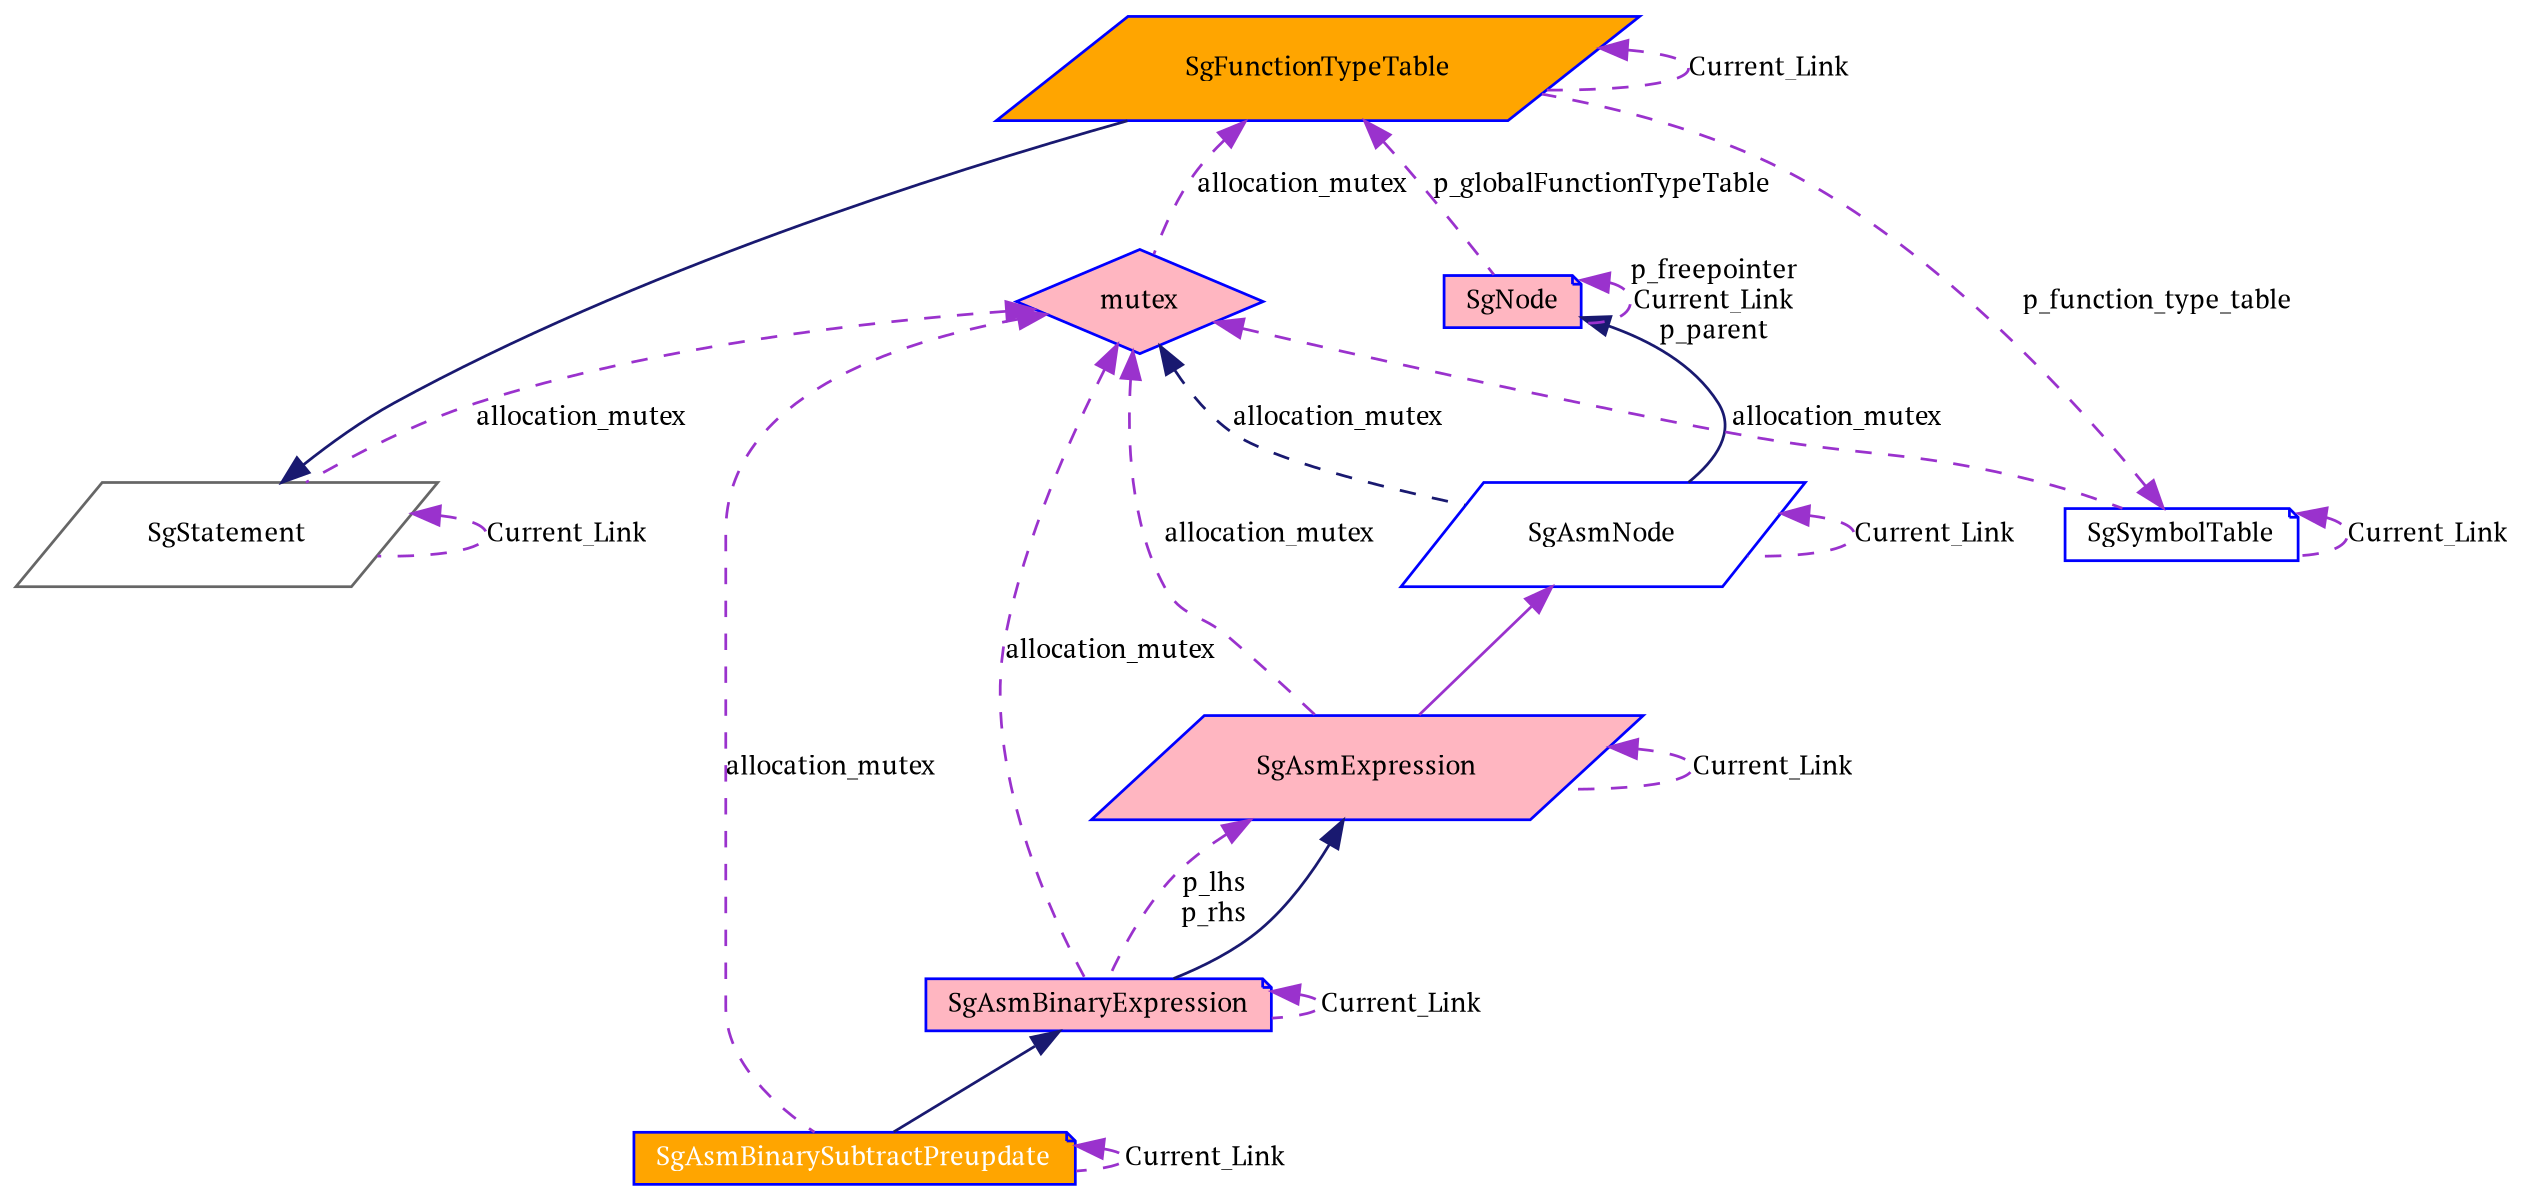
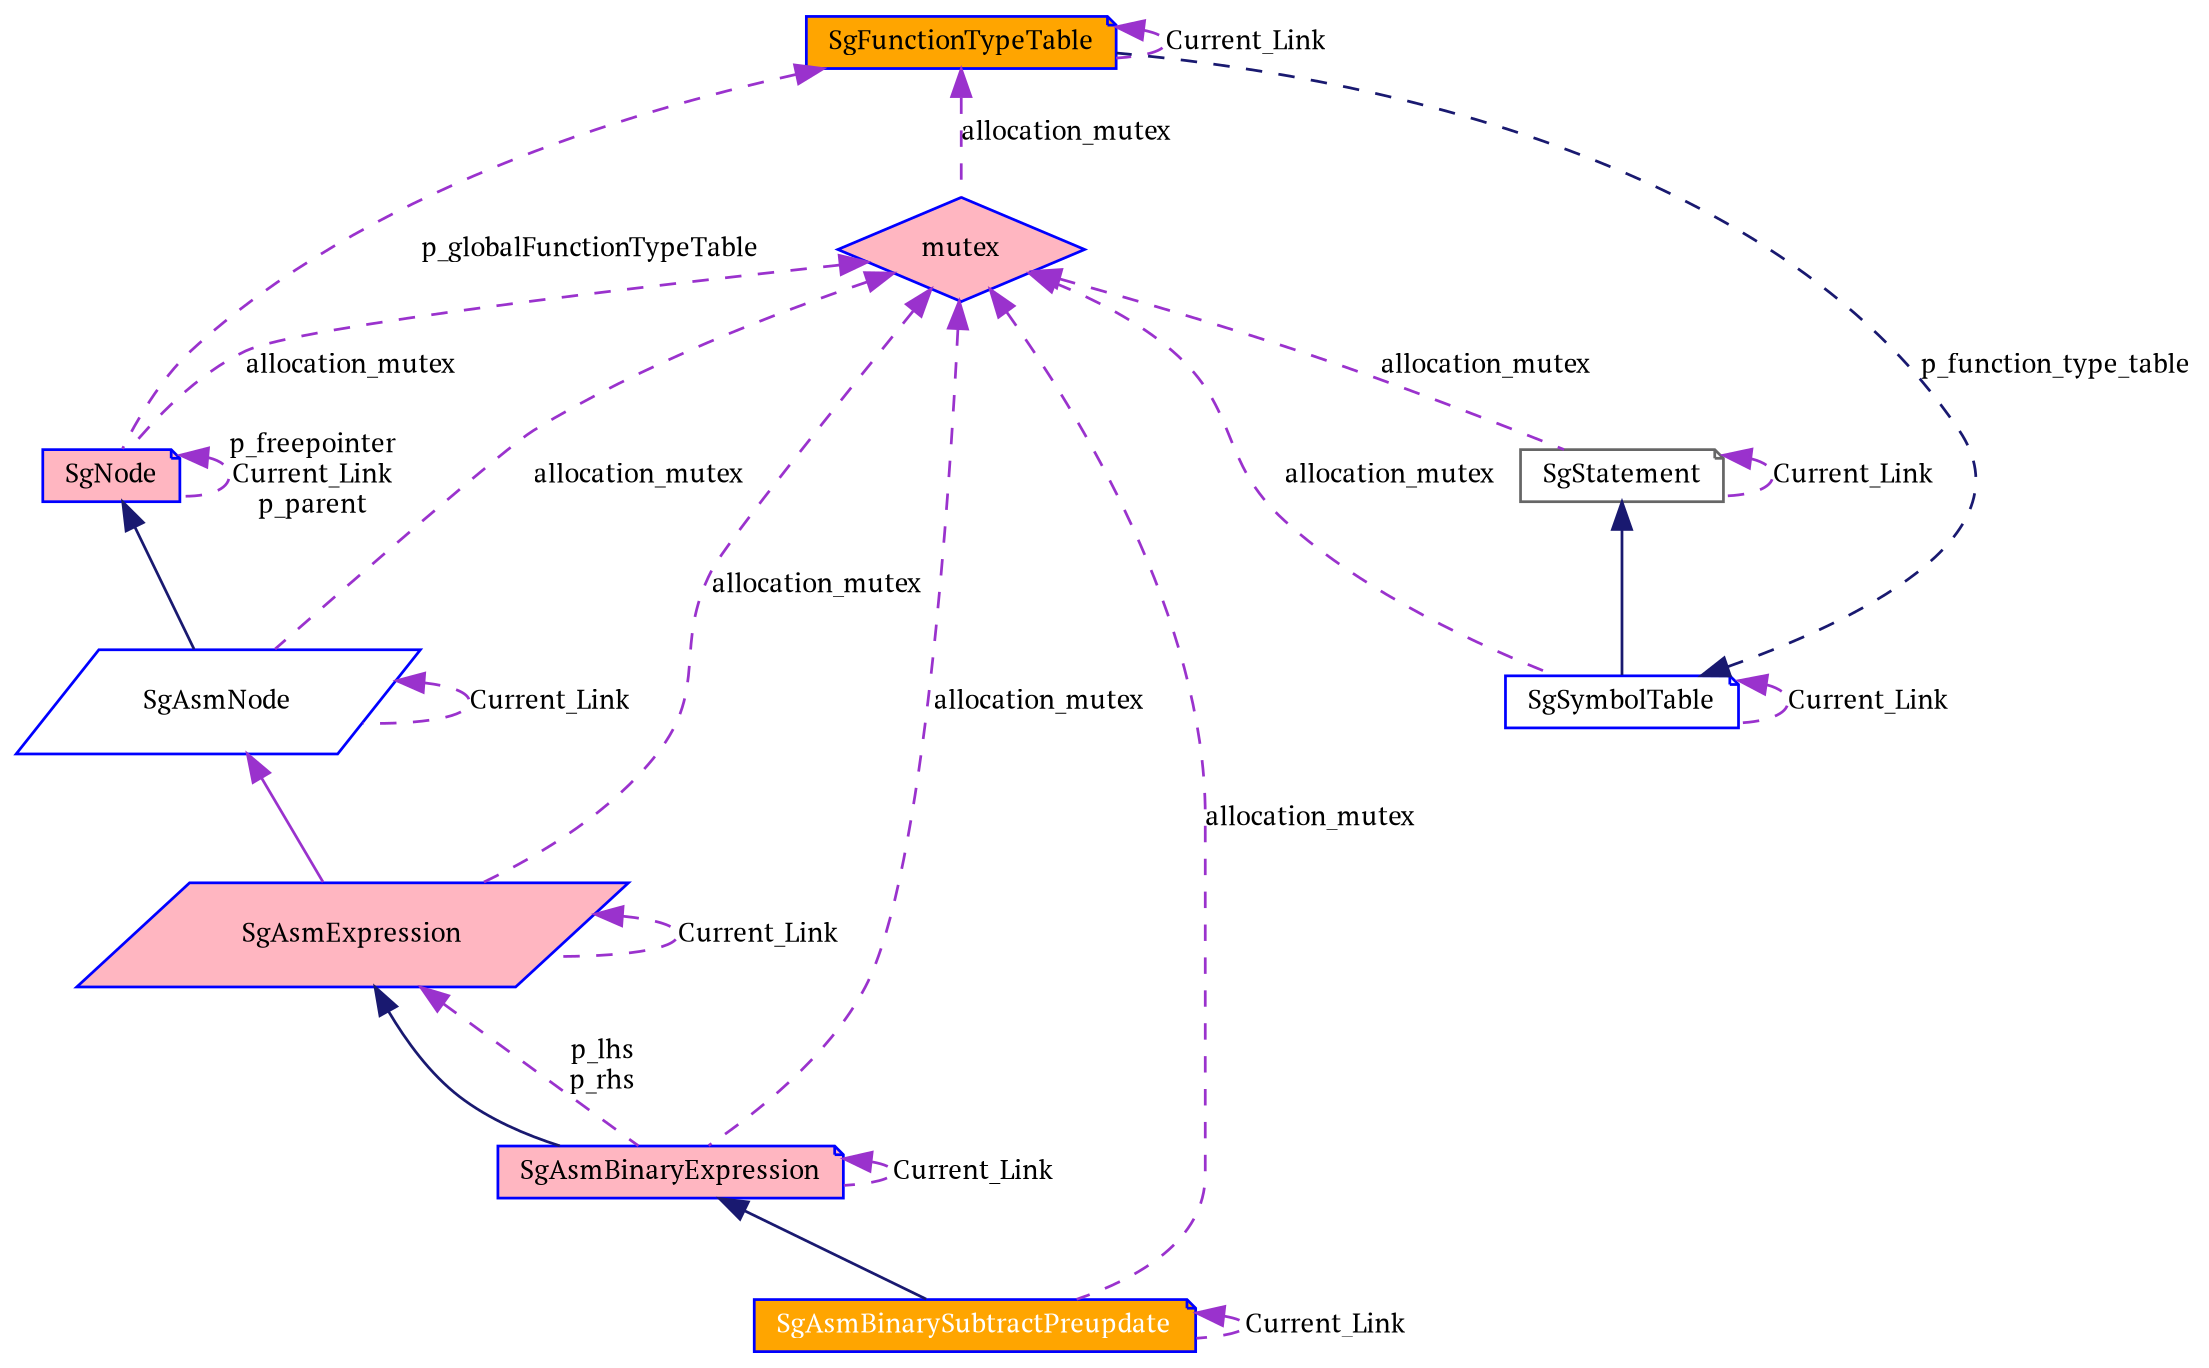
(1318, 69) -> (961, 42)
(1881, 231) -> (1749, 239)
(702, 262) -> (1622, 603)
none -> (465, 310)
(1305, 464) -> (546, 424)
(227, 535) -> (1622, 476)
